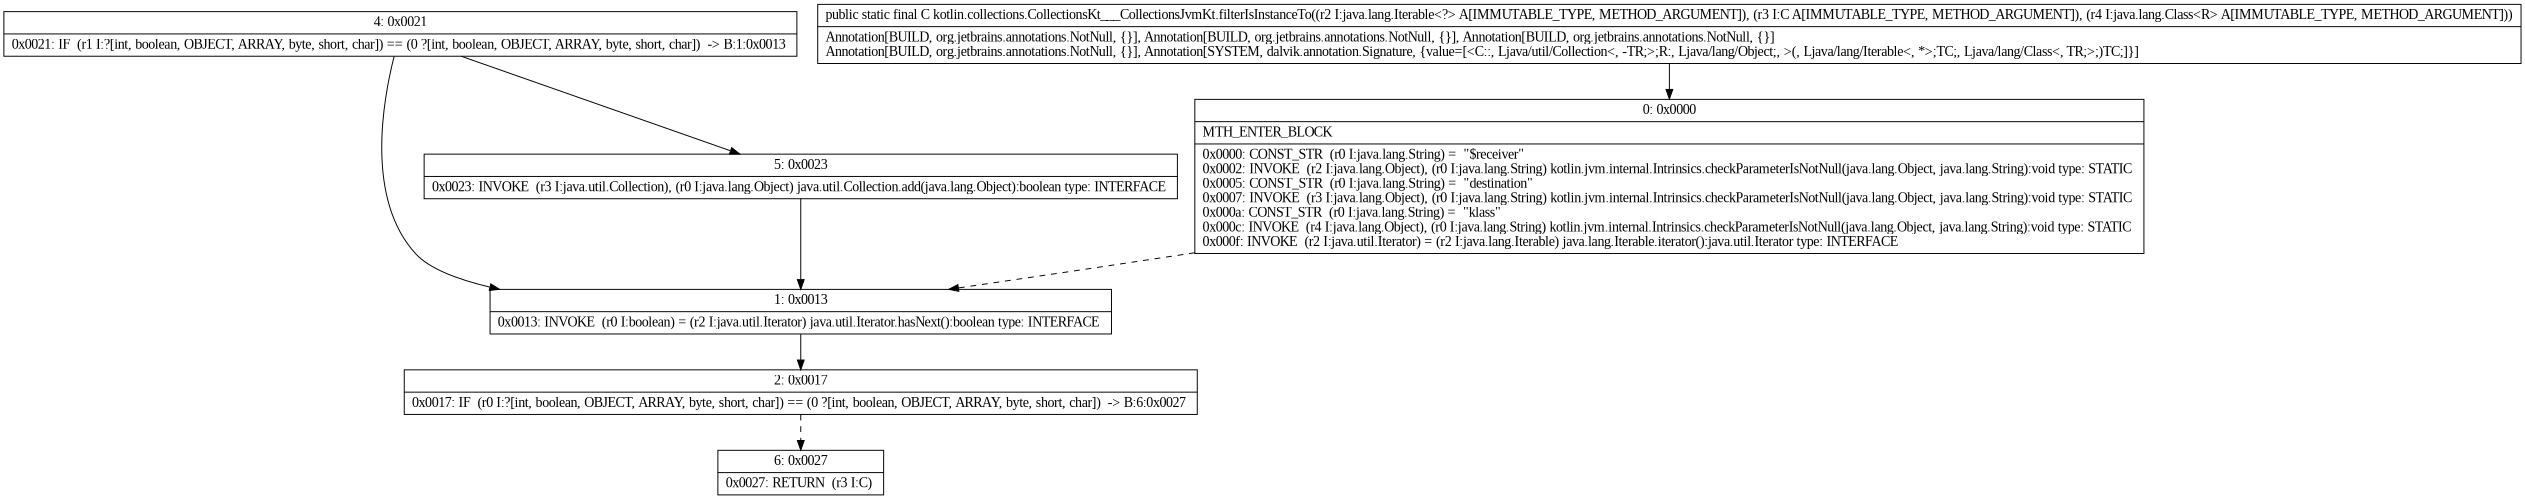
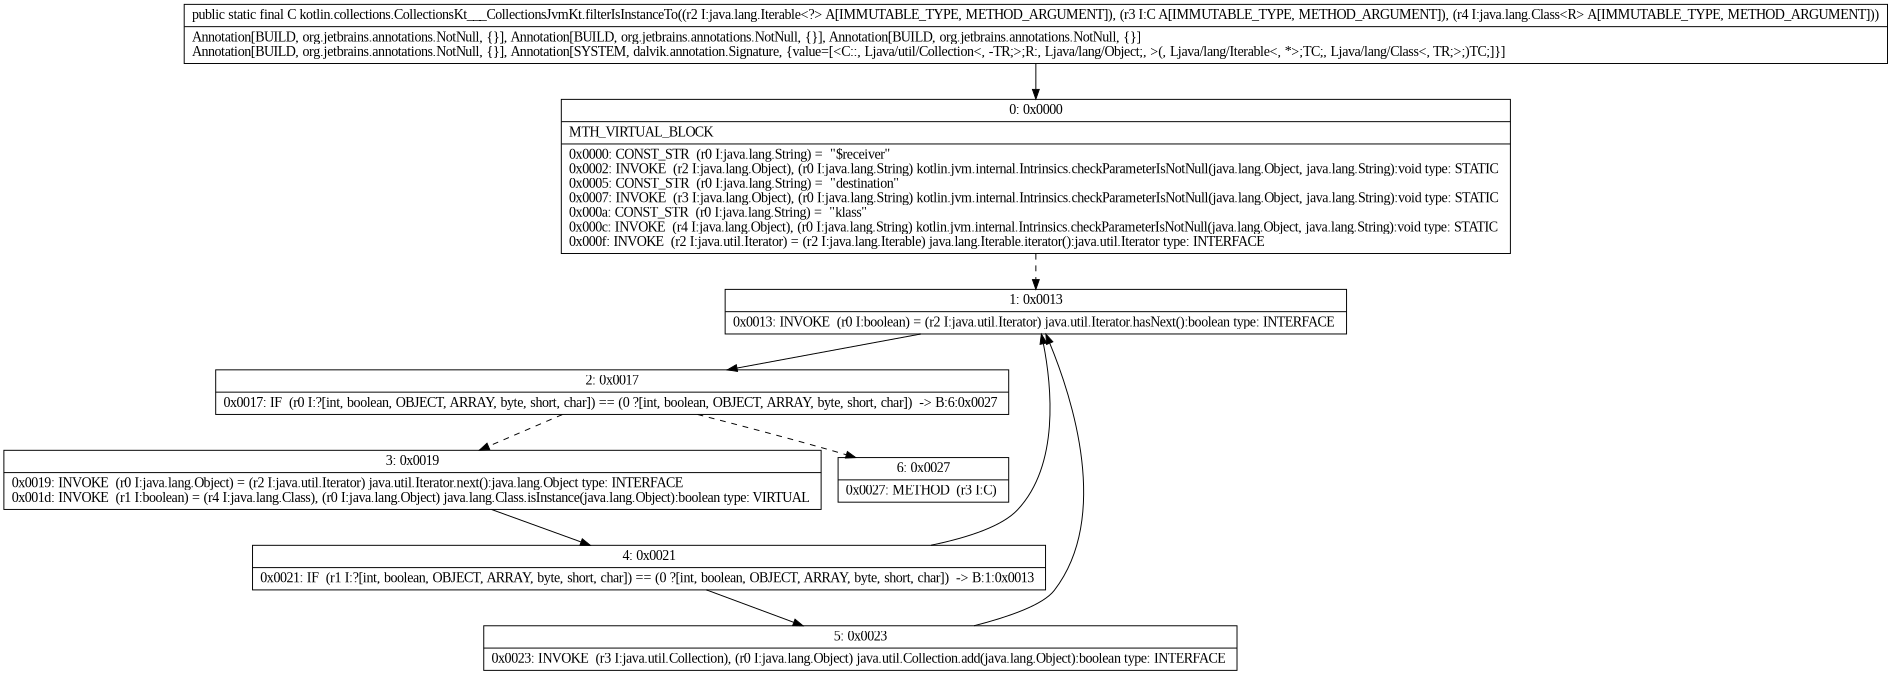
(1268, 132) -> (641, 132)
none -> (412, 480)
(801, 483) -> (923, 491)
